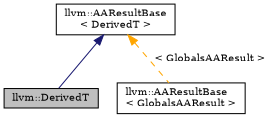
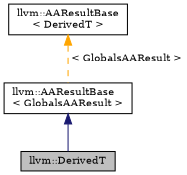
(78, 65) -> (68, 138)
